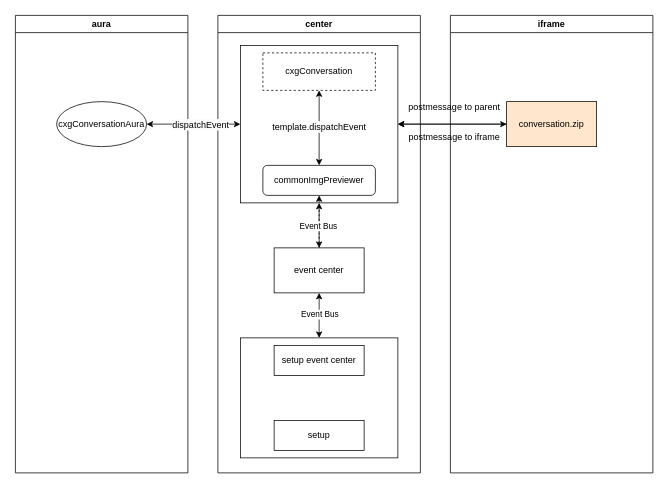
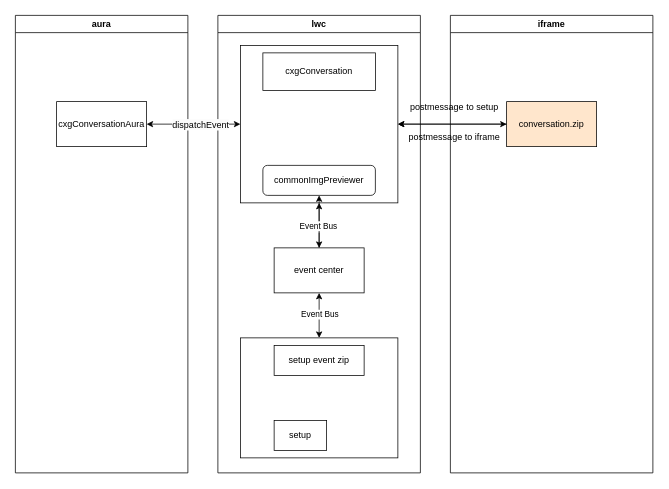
(319, 24) -> (319, 24)
(319, 72) -> (319, 72)
(455, 113) -> (455, 113)
(102, 124) -> (102, 124)
(319, 128) -> none
(319, 204) -> (319, 204)
(319, 360) -> (319, 360)
(319, 435) -> (300, 435)
